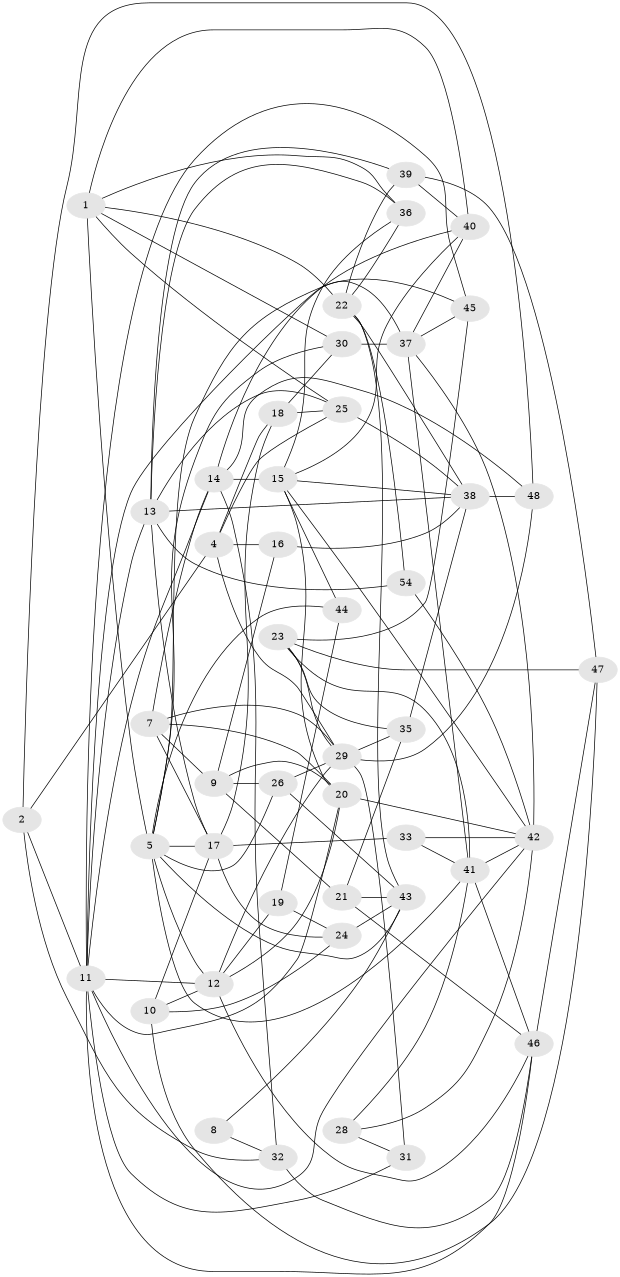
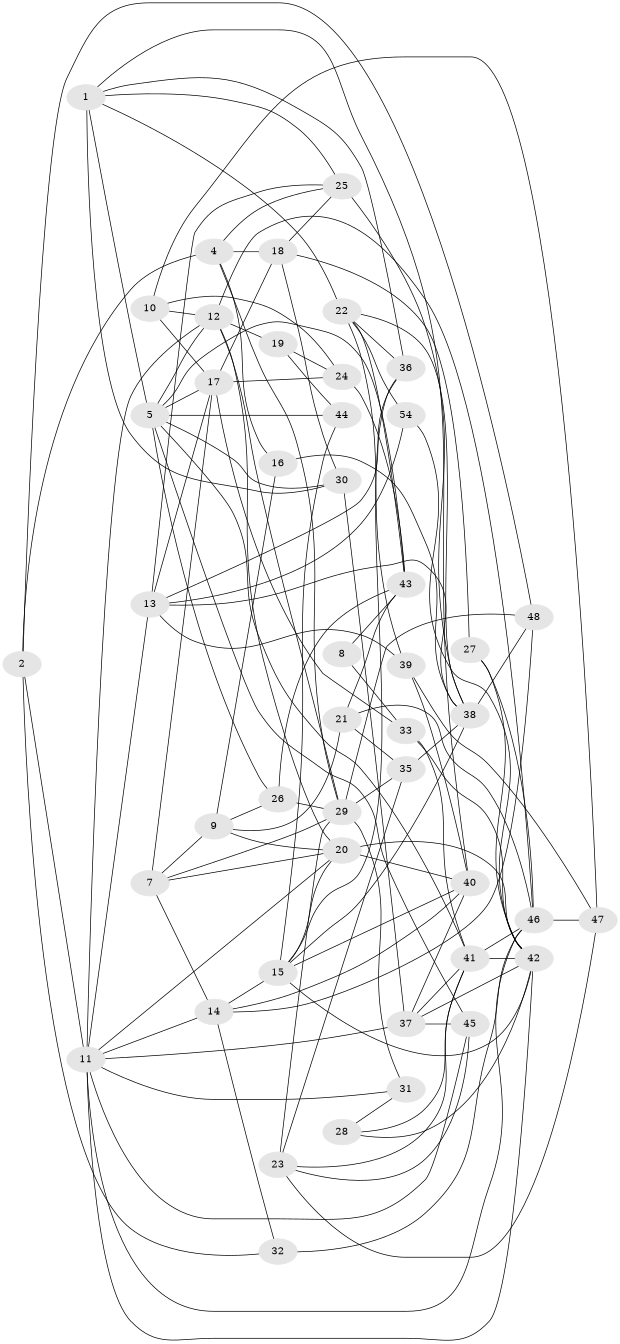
none -> (470, 650)
none -> (406, 867)
(246, 1144) -> (374, 693)
